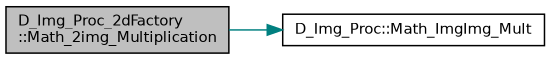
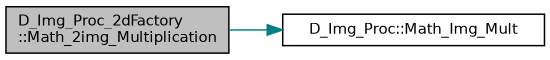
(414, 30) -> (414, 30)
